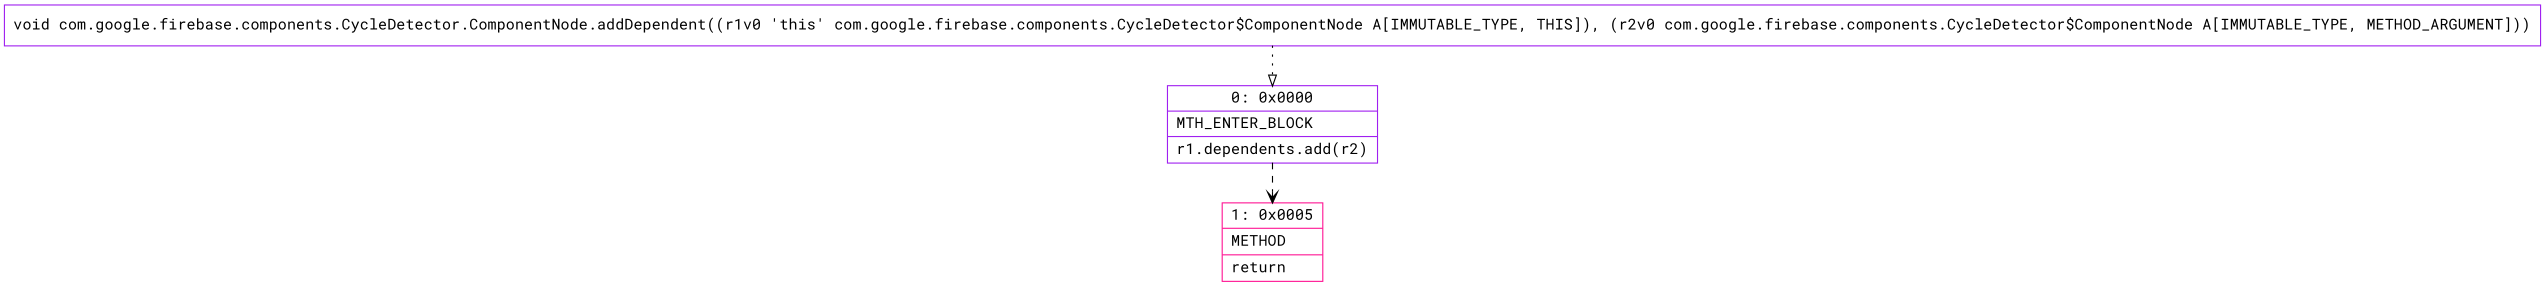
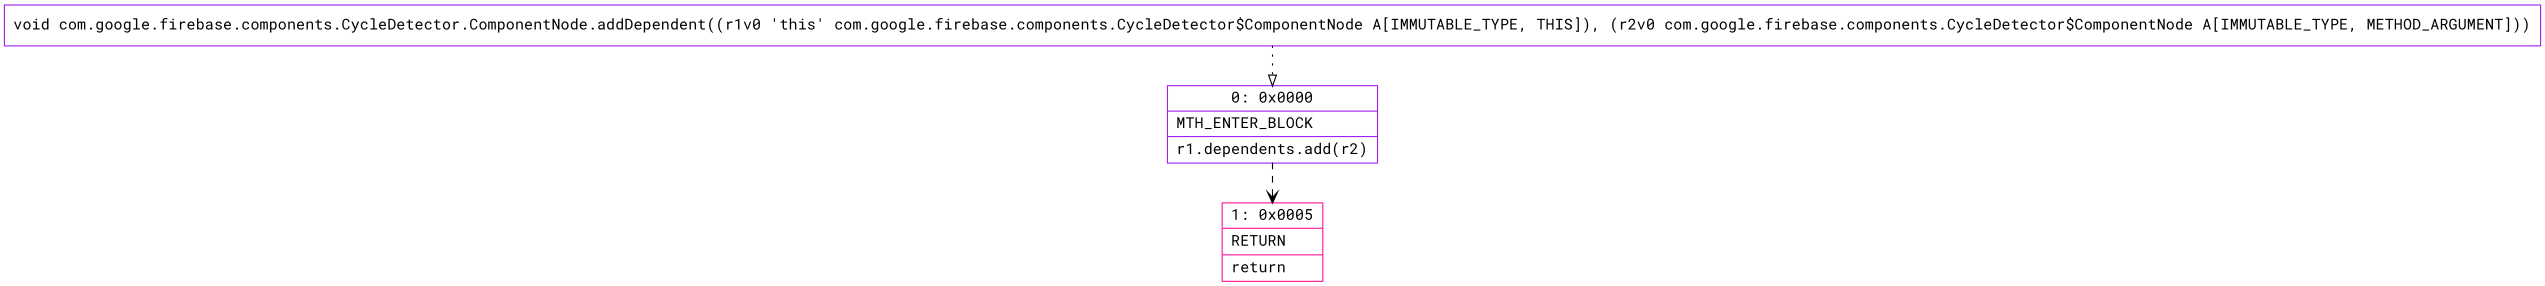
(1259, 241) -> (1259, 241)
